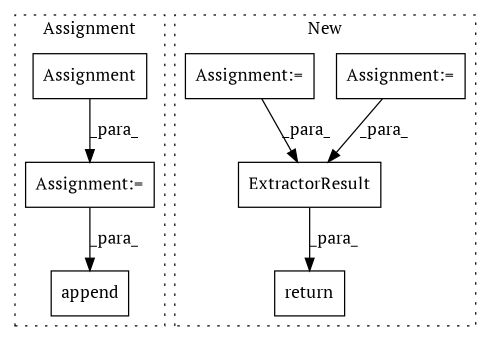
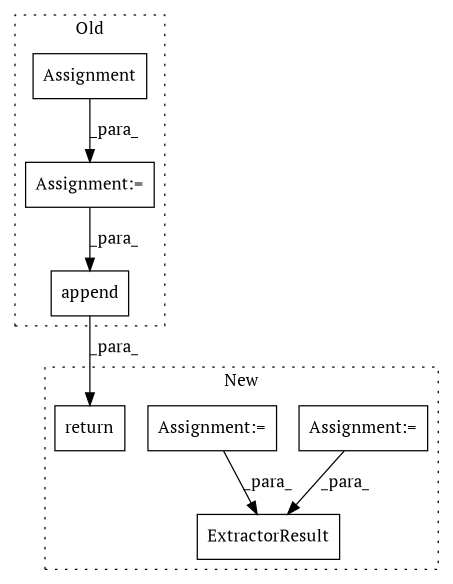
(90, 29) -> (90, 29)
(310, 233) -> (90, 354)
